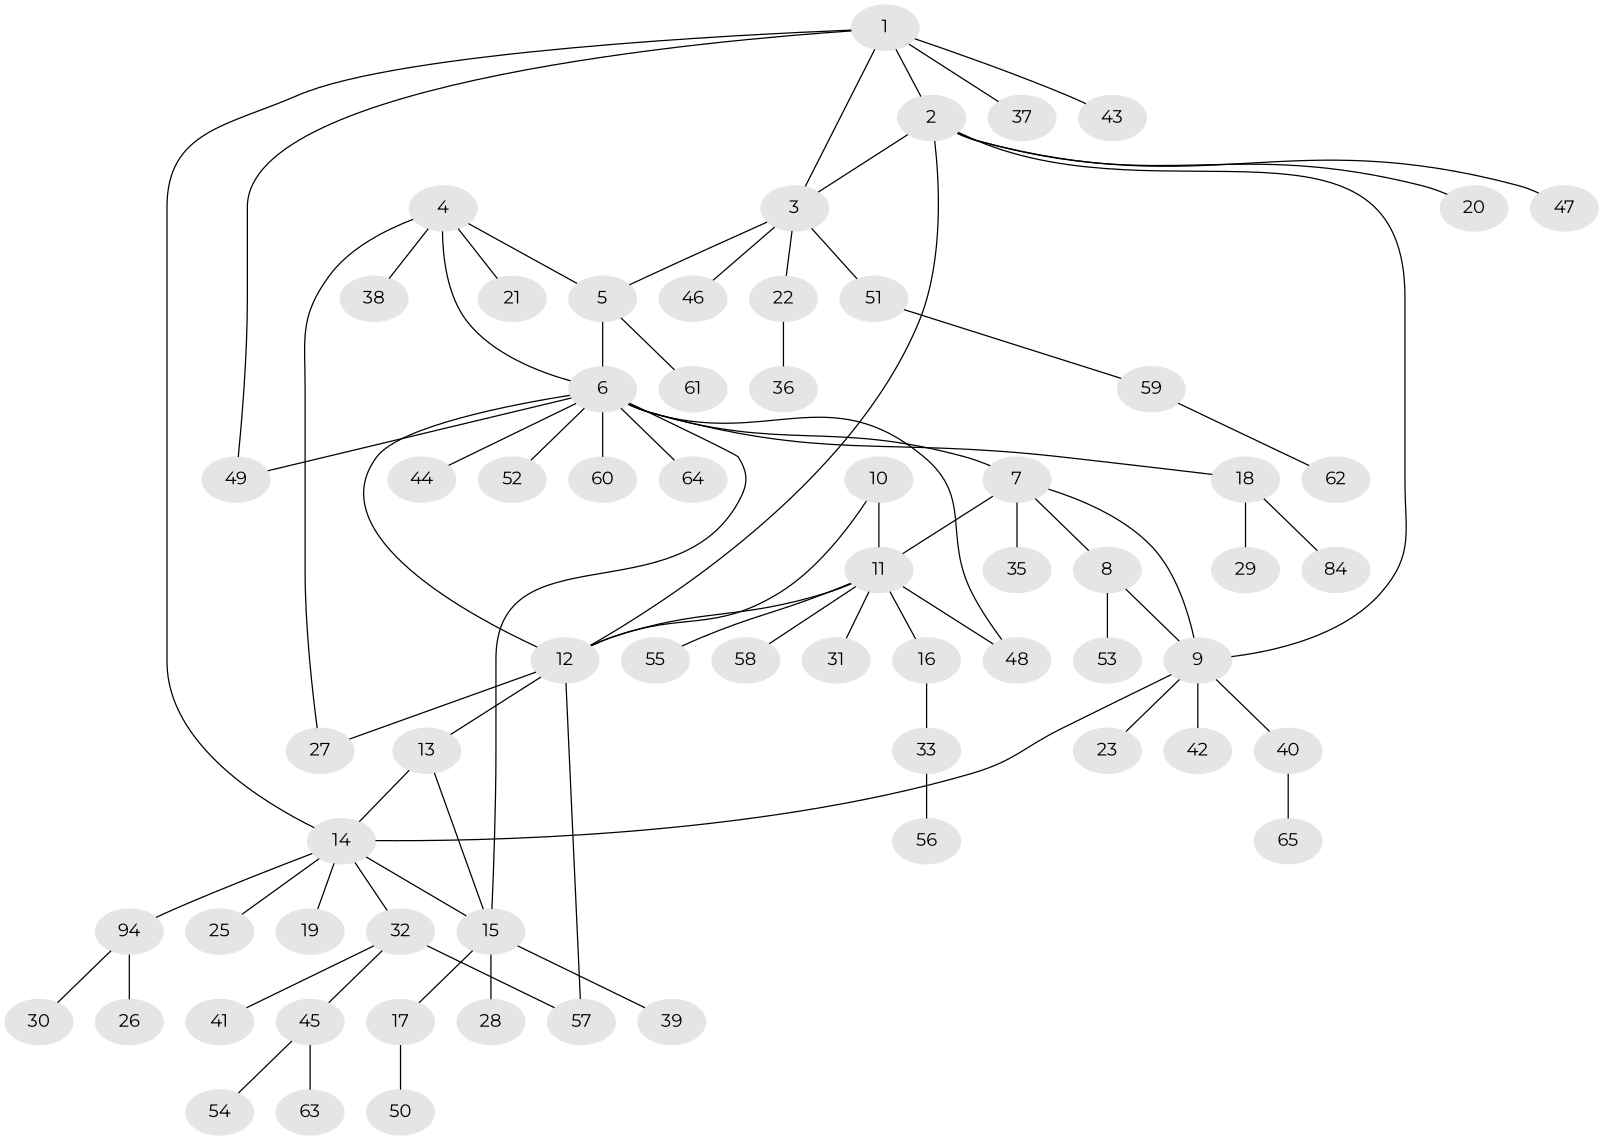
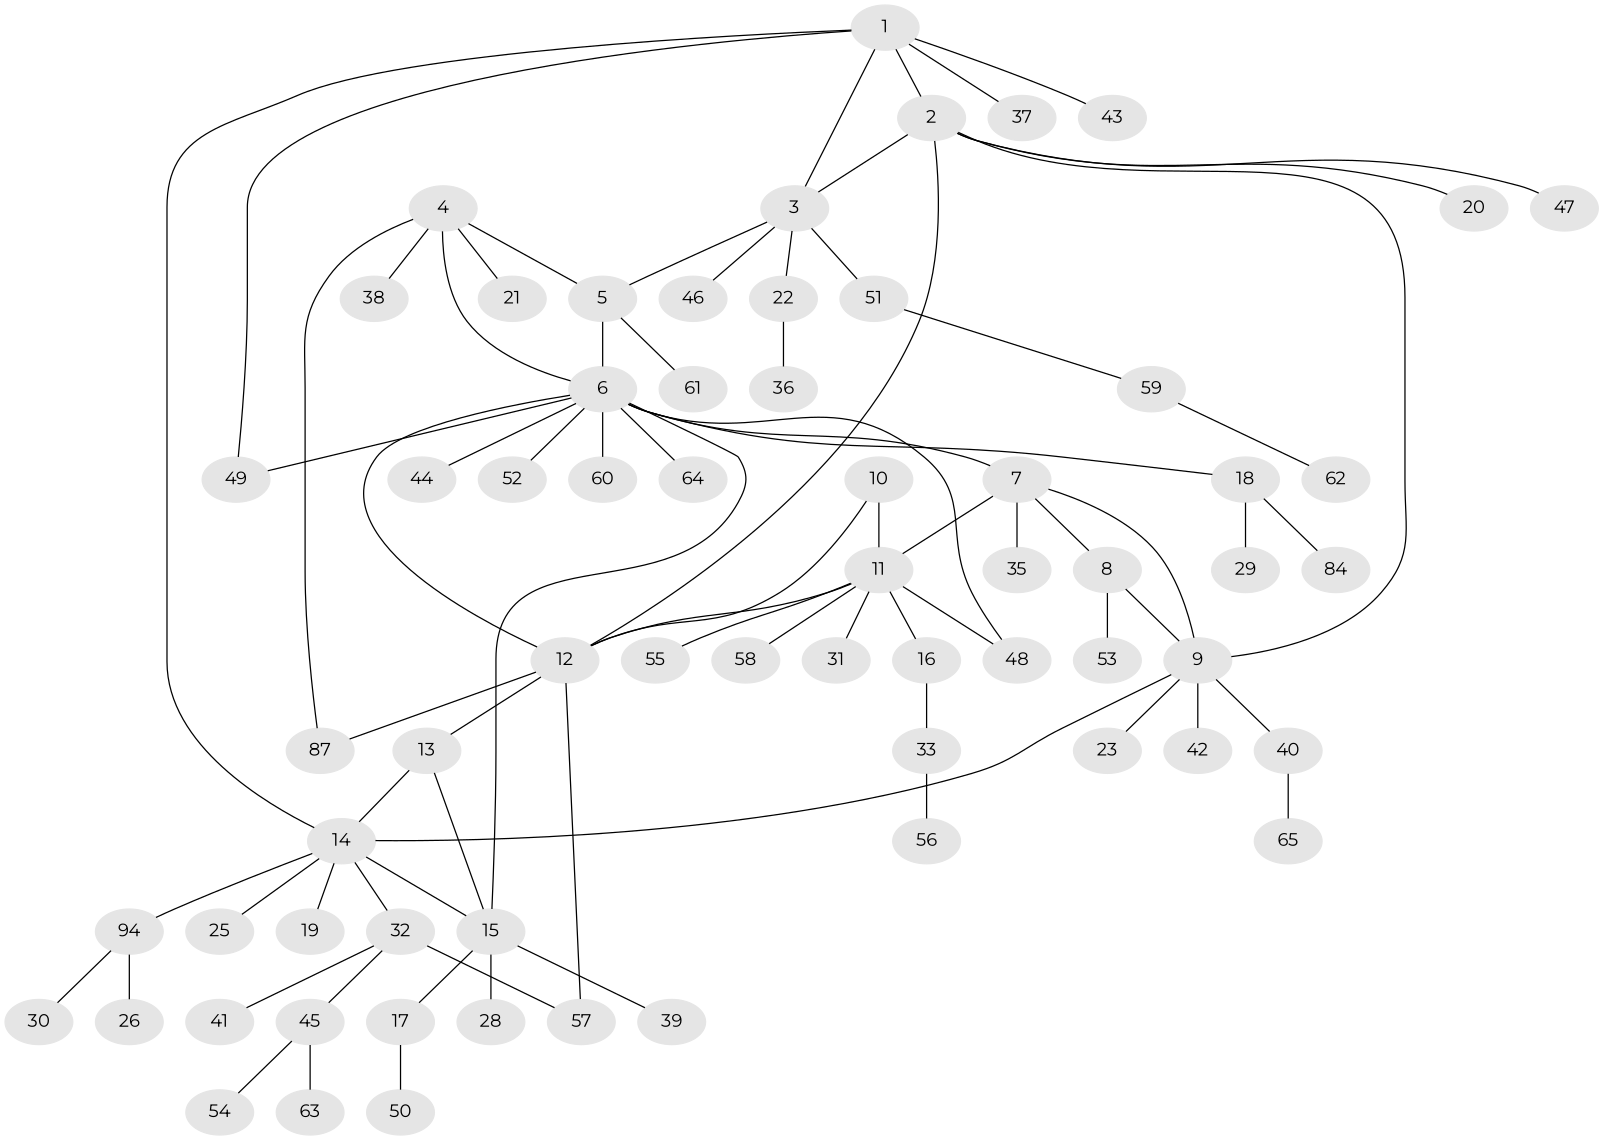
(320, 751) -> (320, 751)
